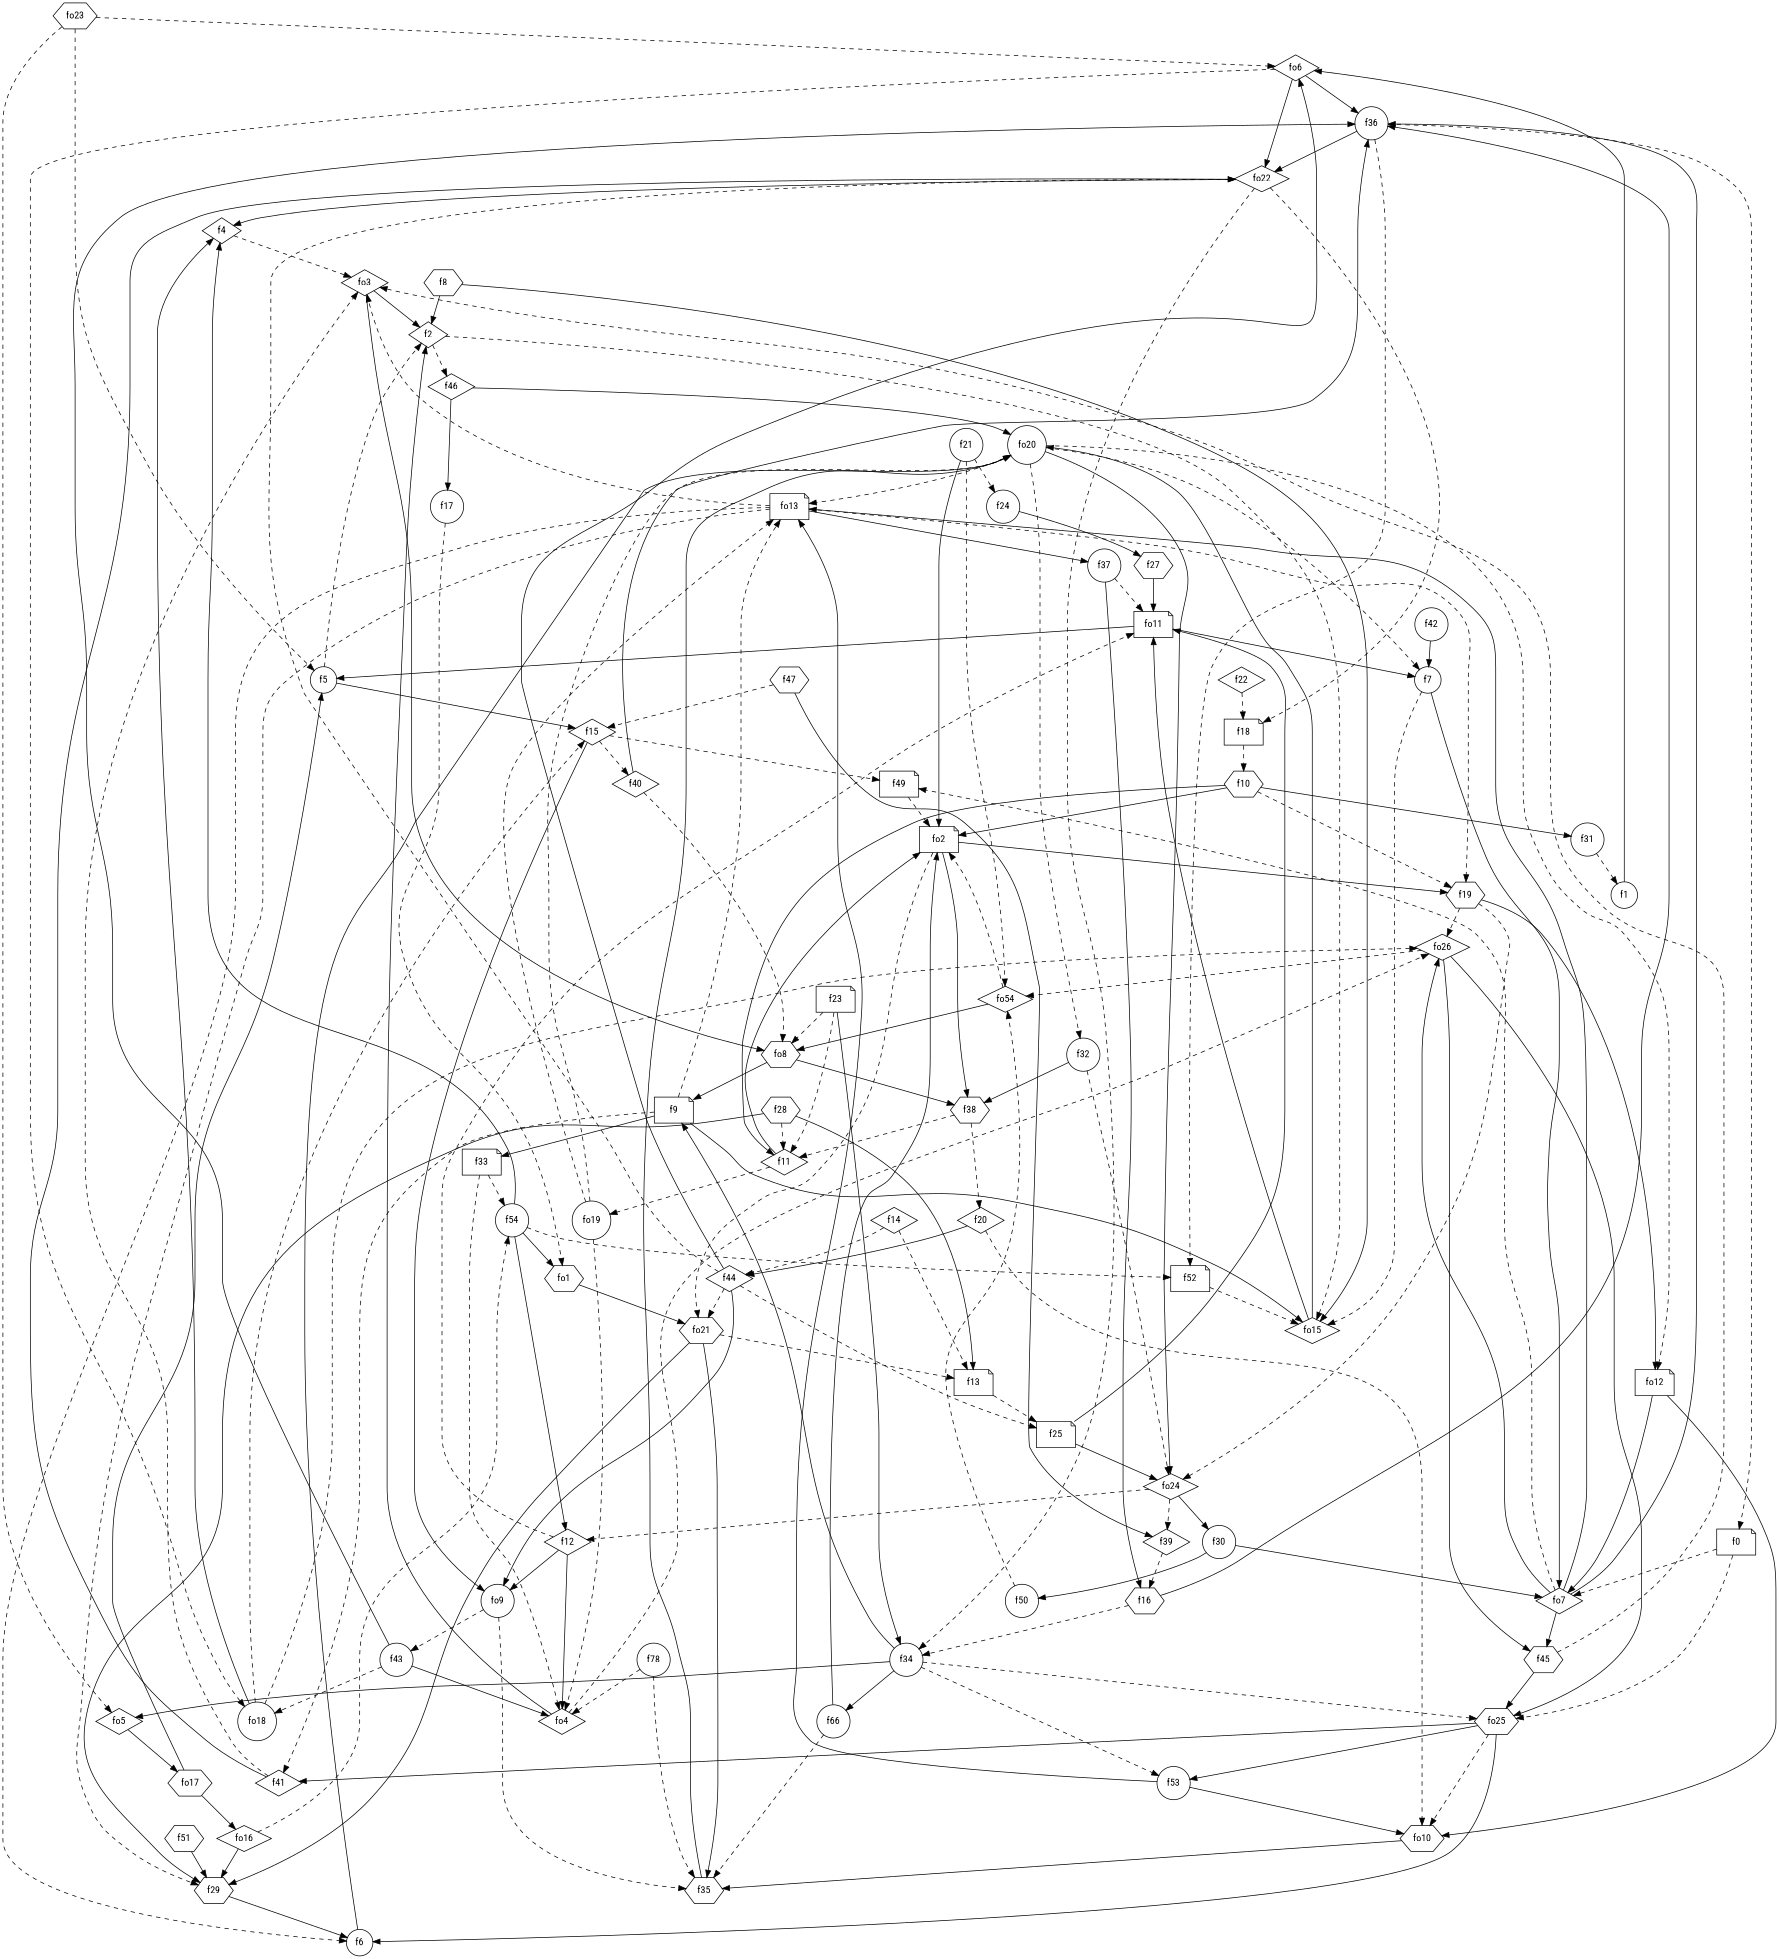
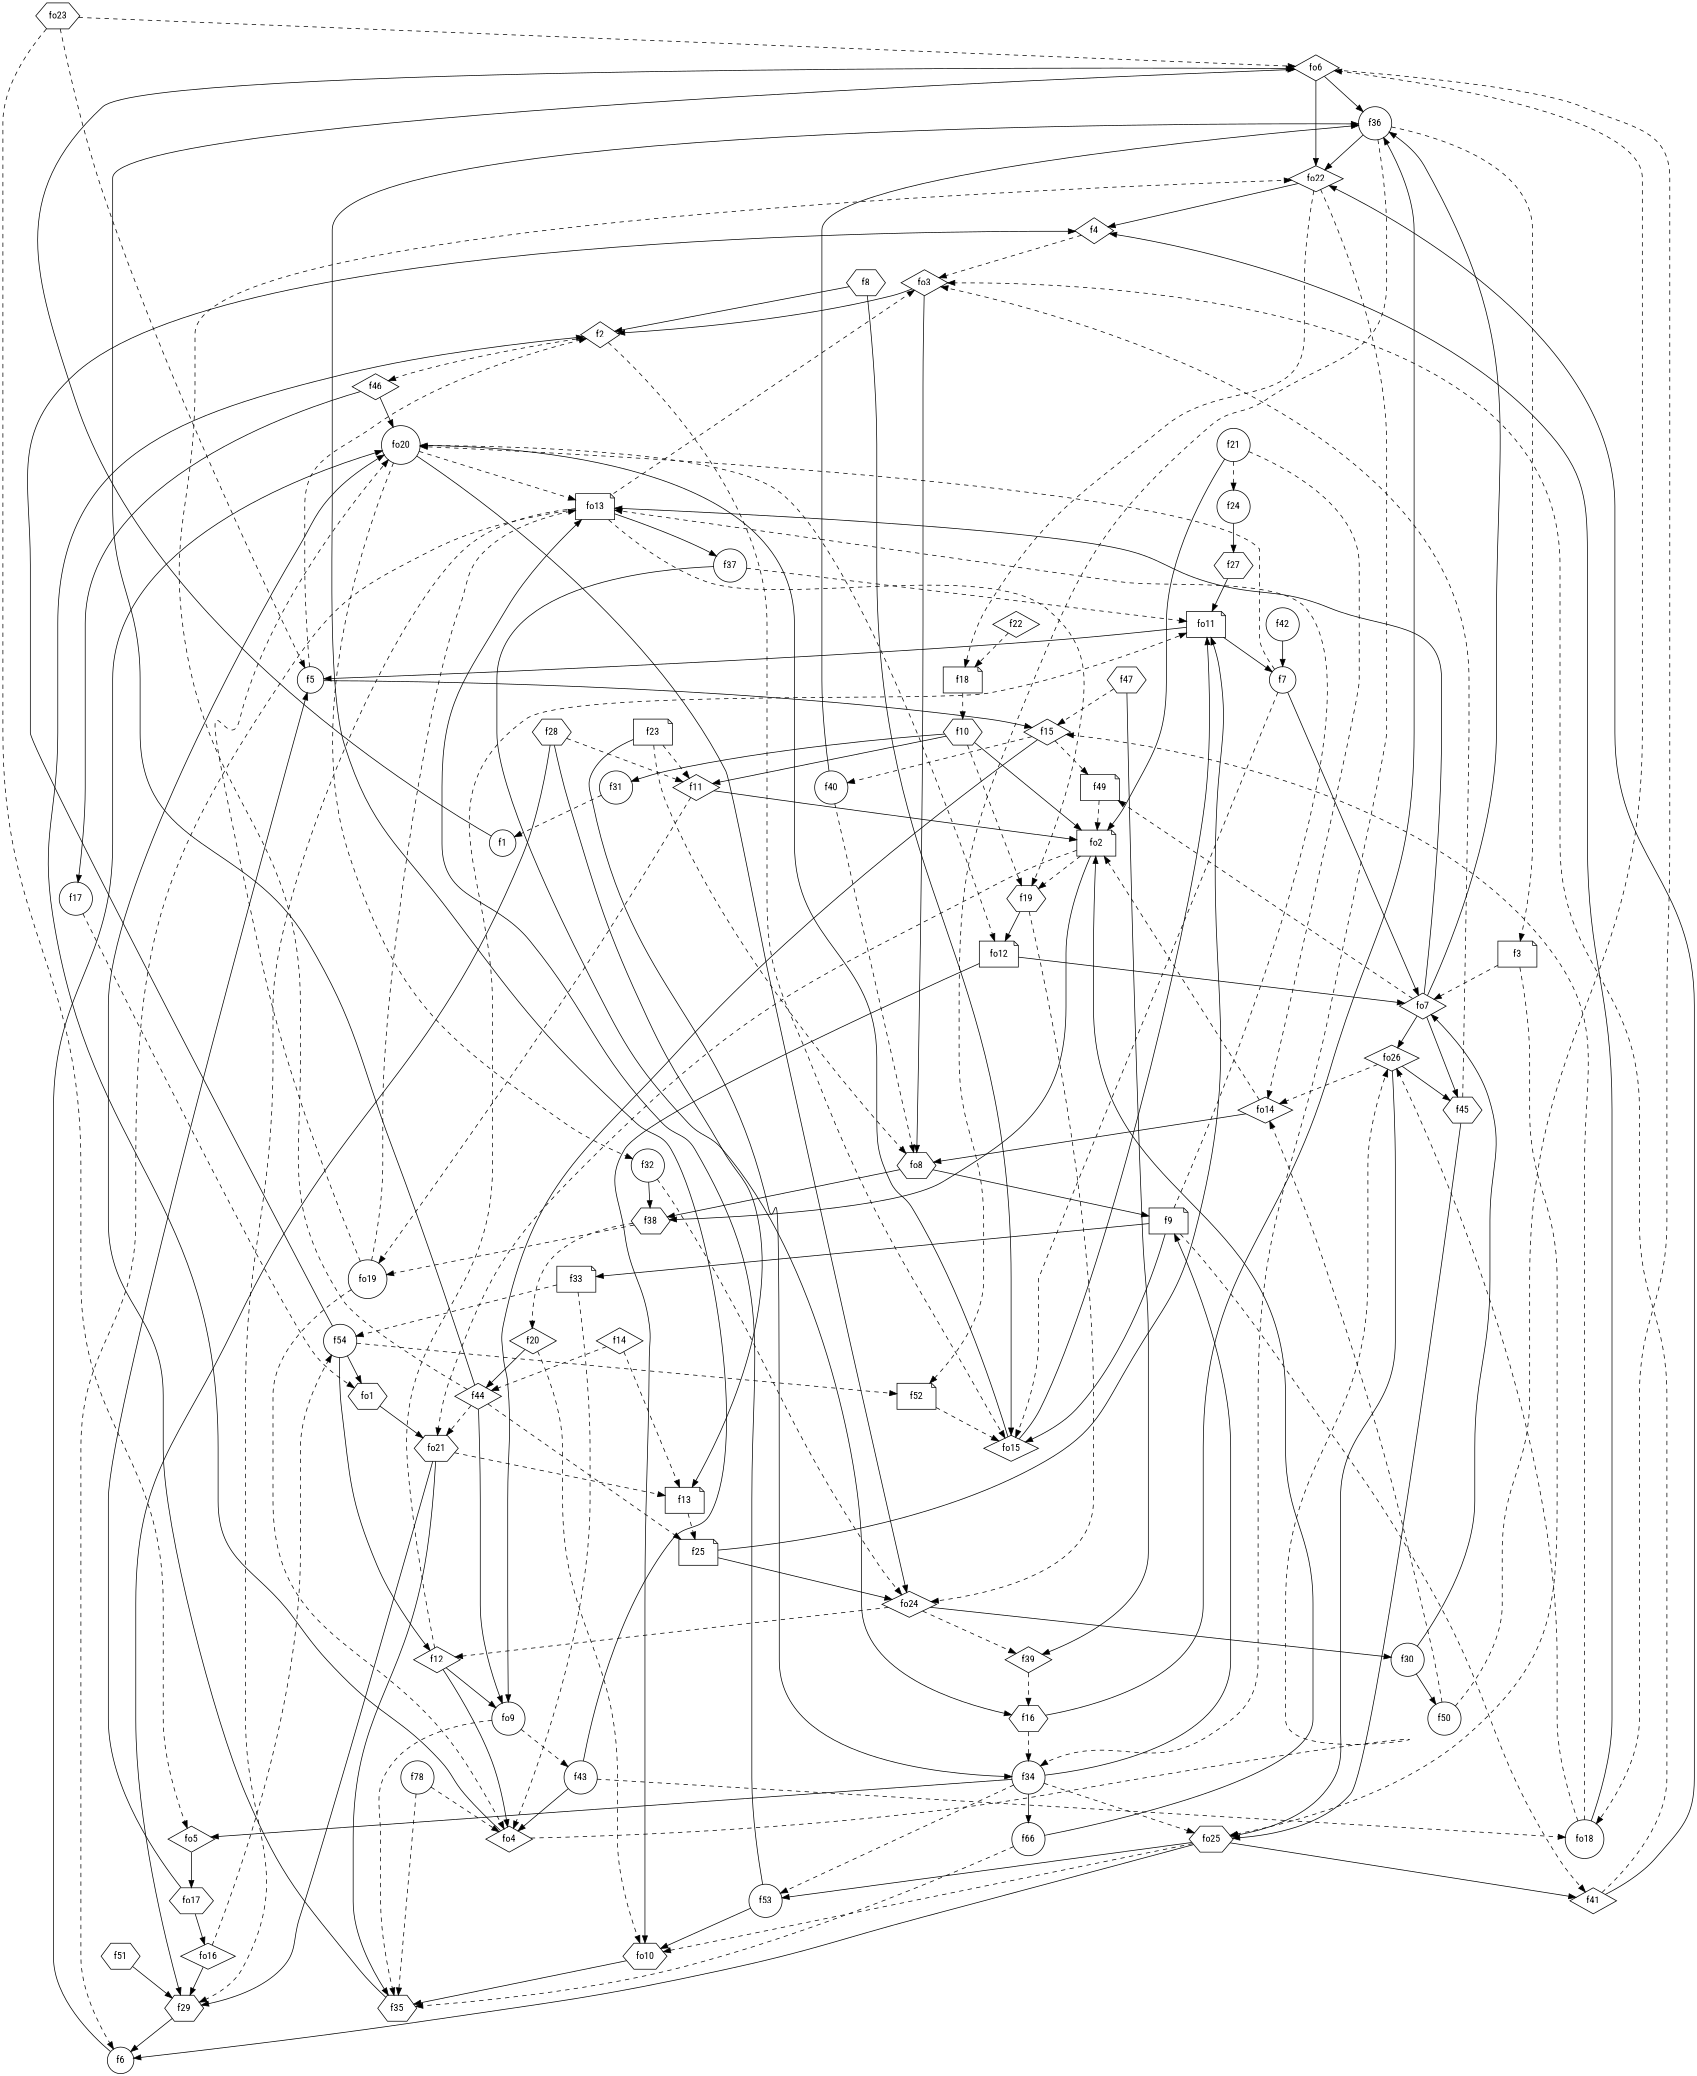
(1251, 519) -> (910, 480)
(636, 784) -> (831, 788)
none -> (1639, 792)
(1199, 867) -> (1062, 870)
(1456, 917) -> none
(1005, 999) -> (1265, 1110)
(880, 1135) -> (520, 1248)
(1736, 1542) -> (1517, 954)
